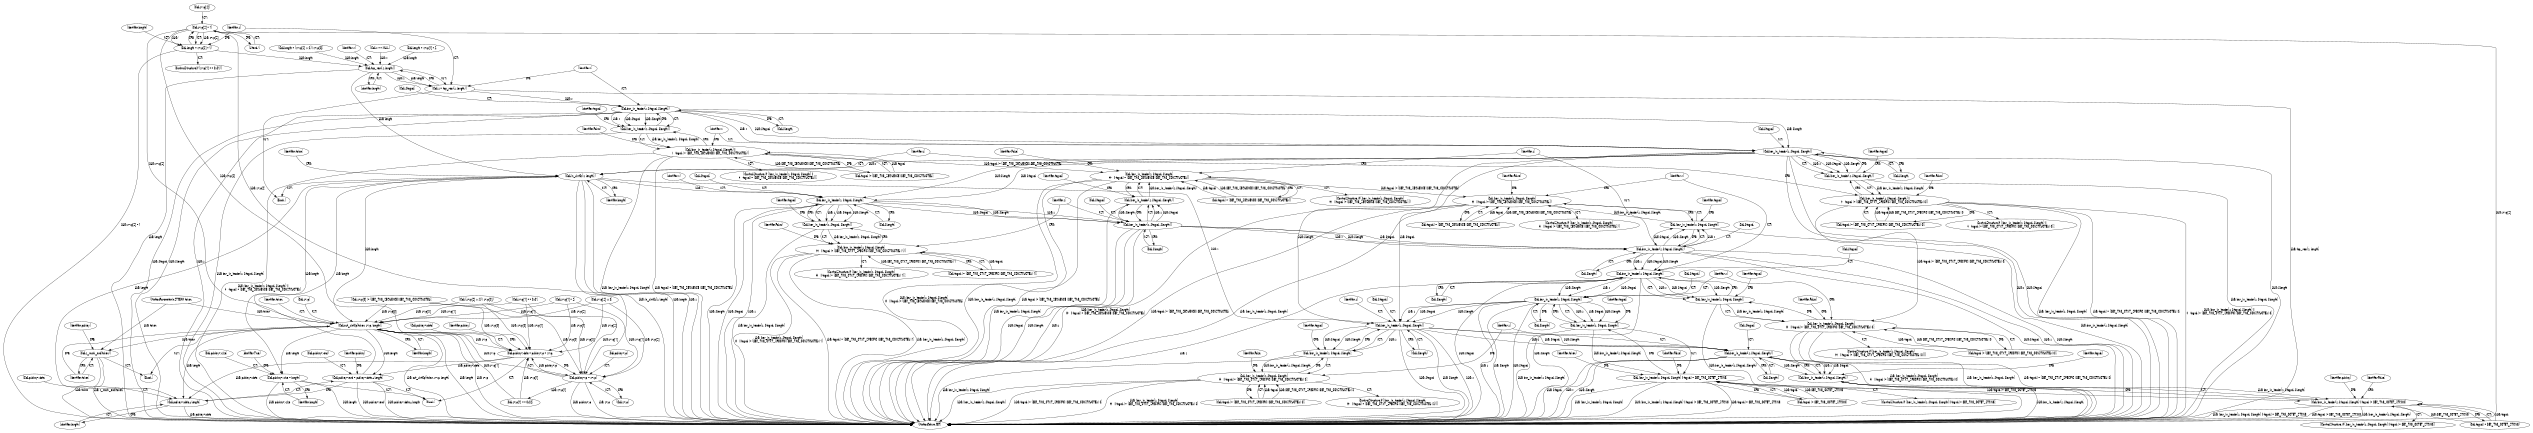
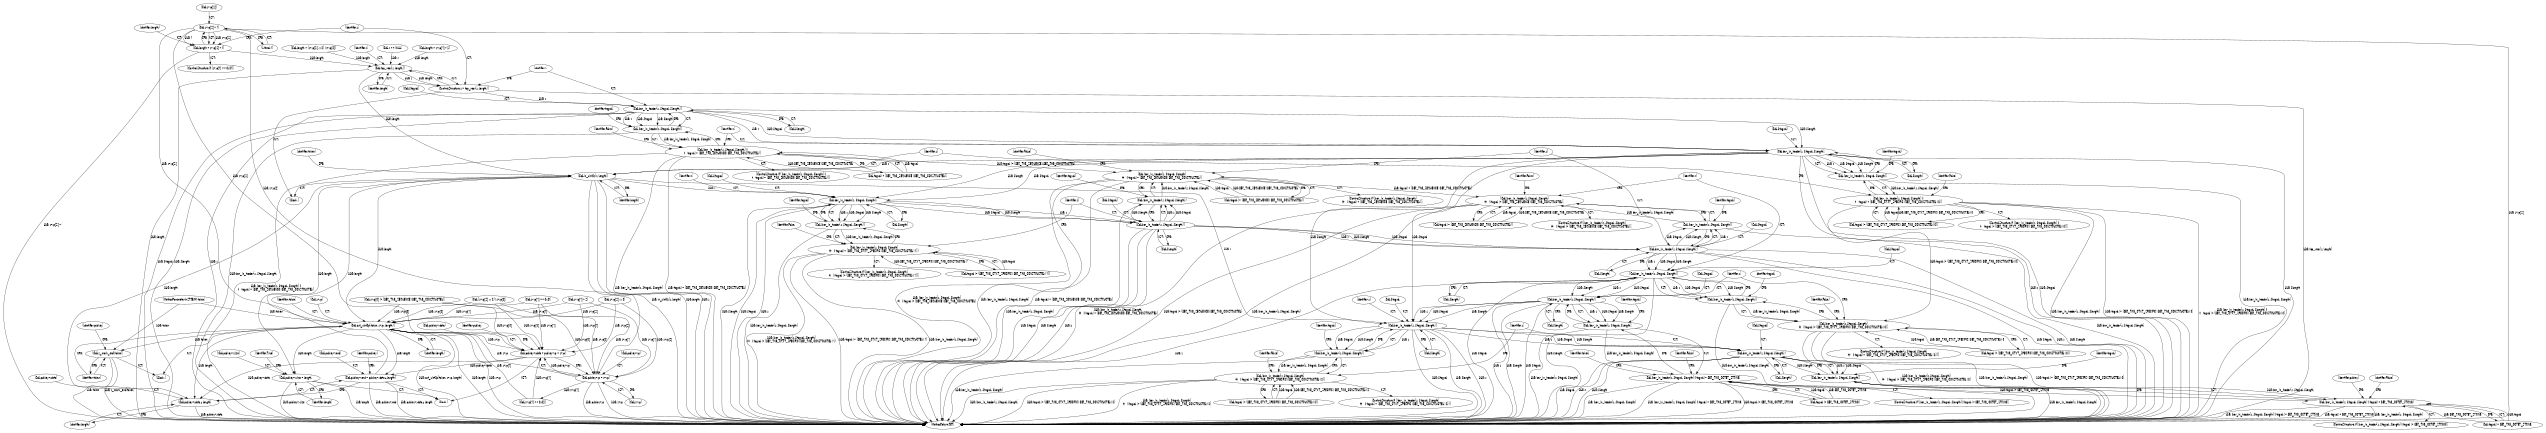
(450, 89) -> (464, 89)
